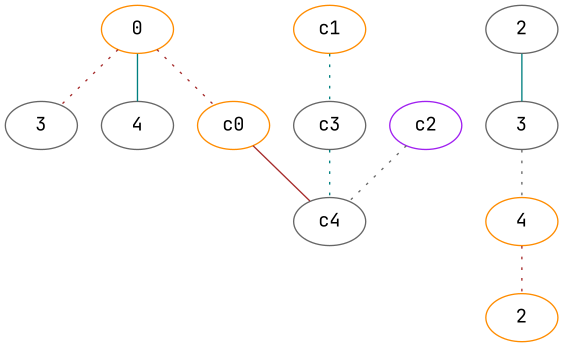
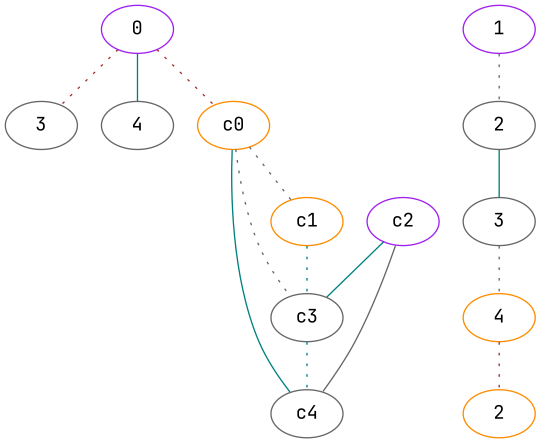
(137, 29) -> (137, 29)
none -> (499, 29)
(281, 173) -> (240, 276)
(378, 173) -> (365, 321)
none -> (270, 174)
none -> (252, 227)
none -> (355, 269)
